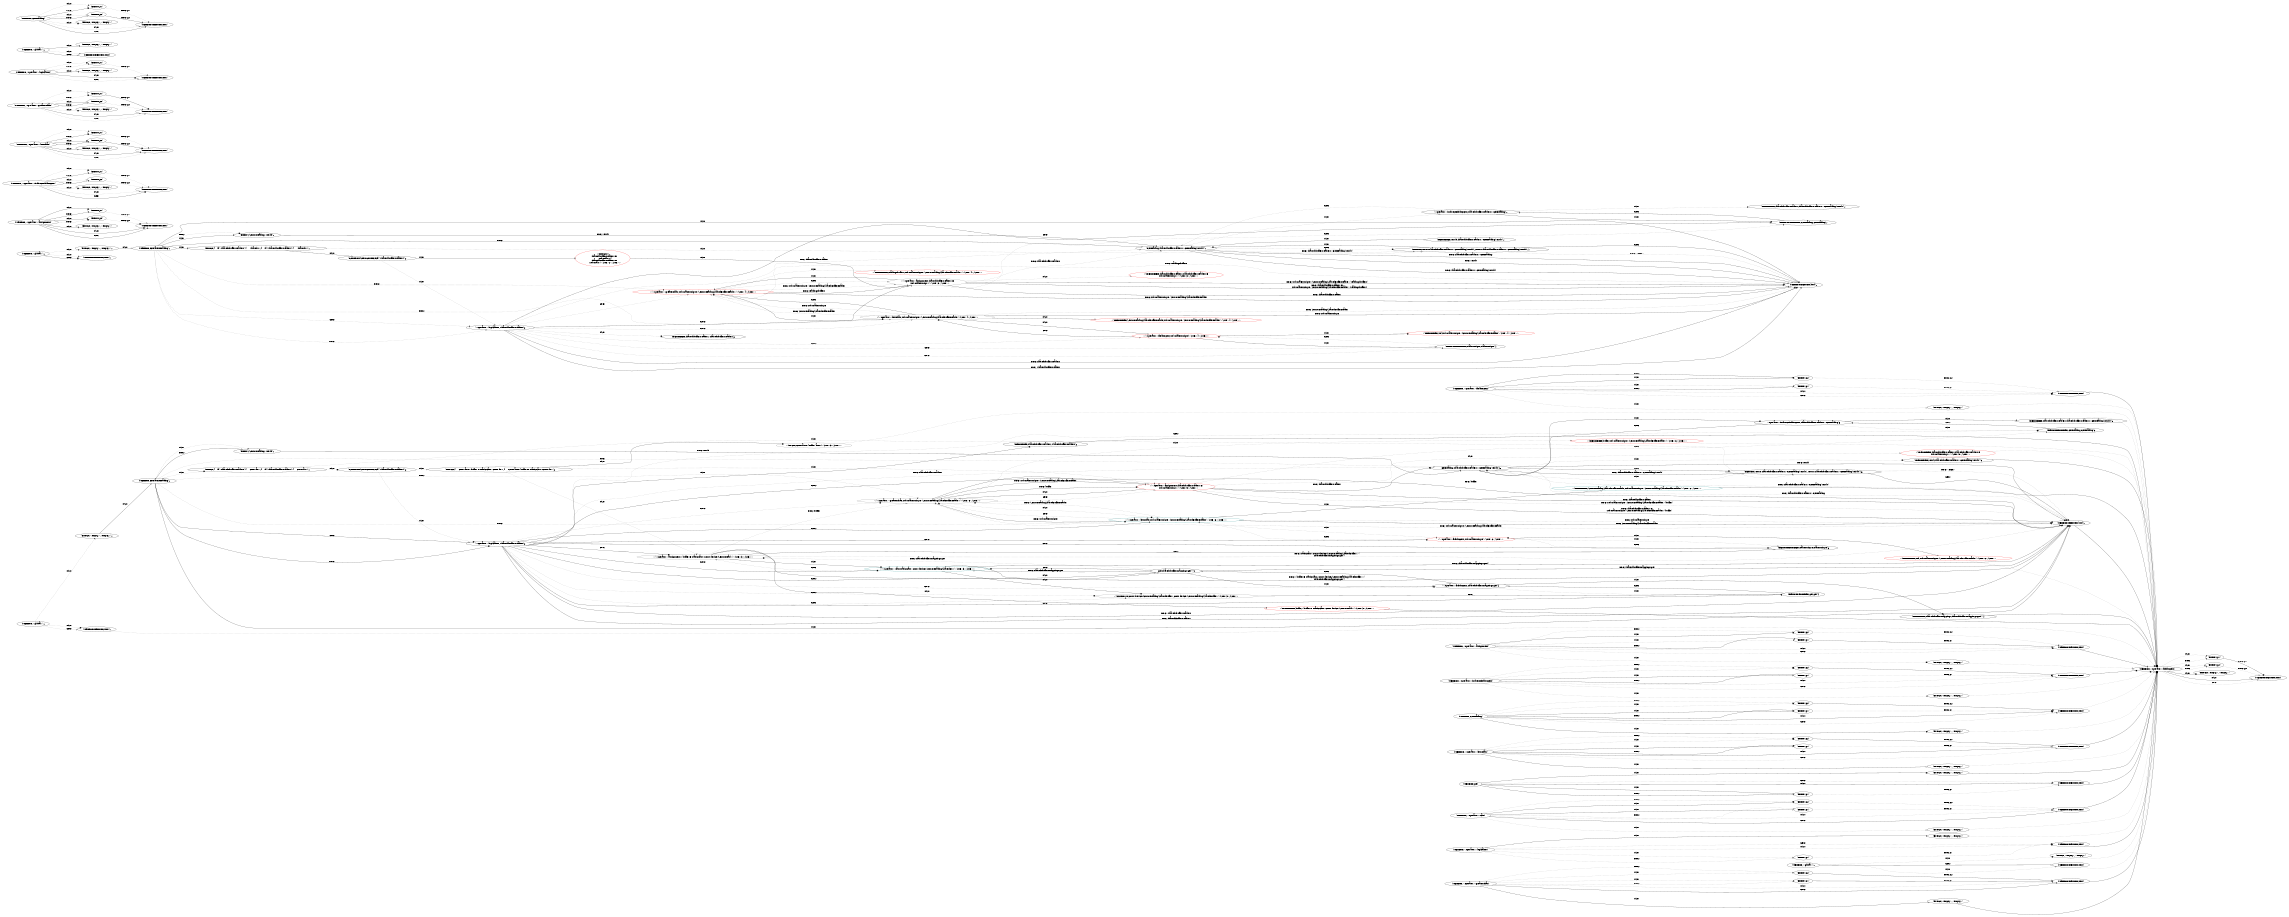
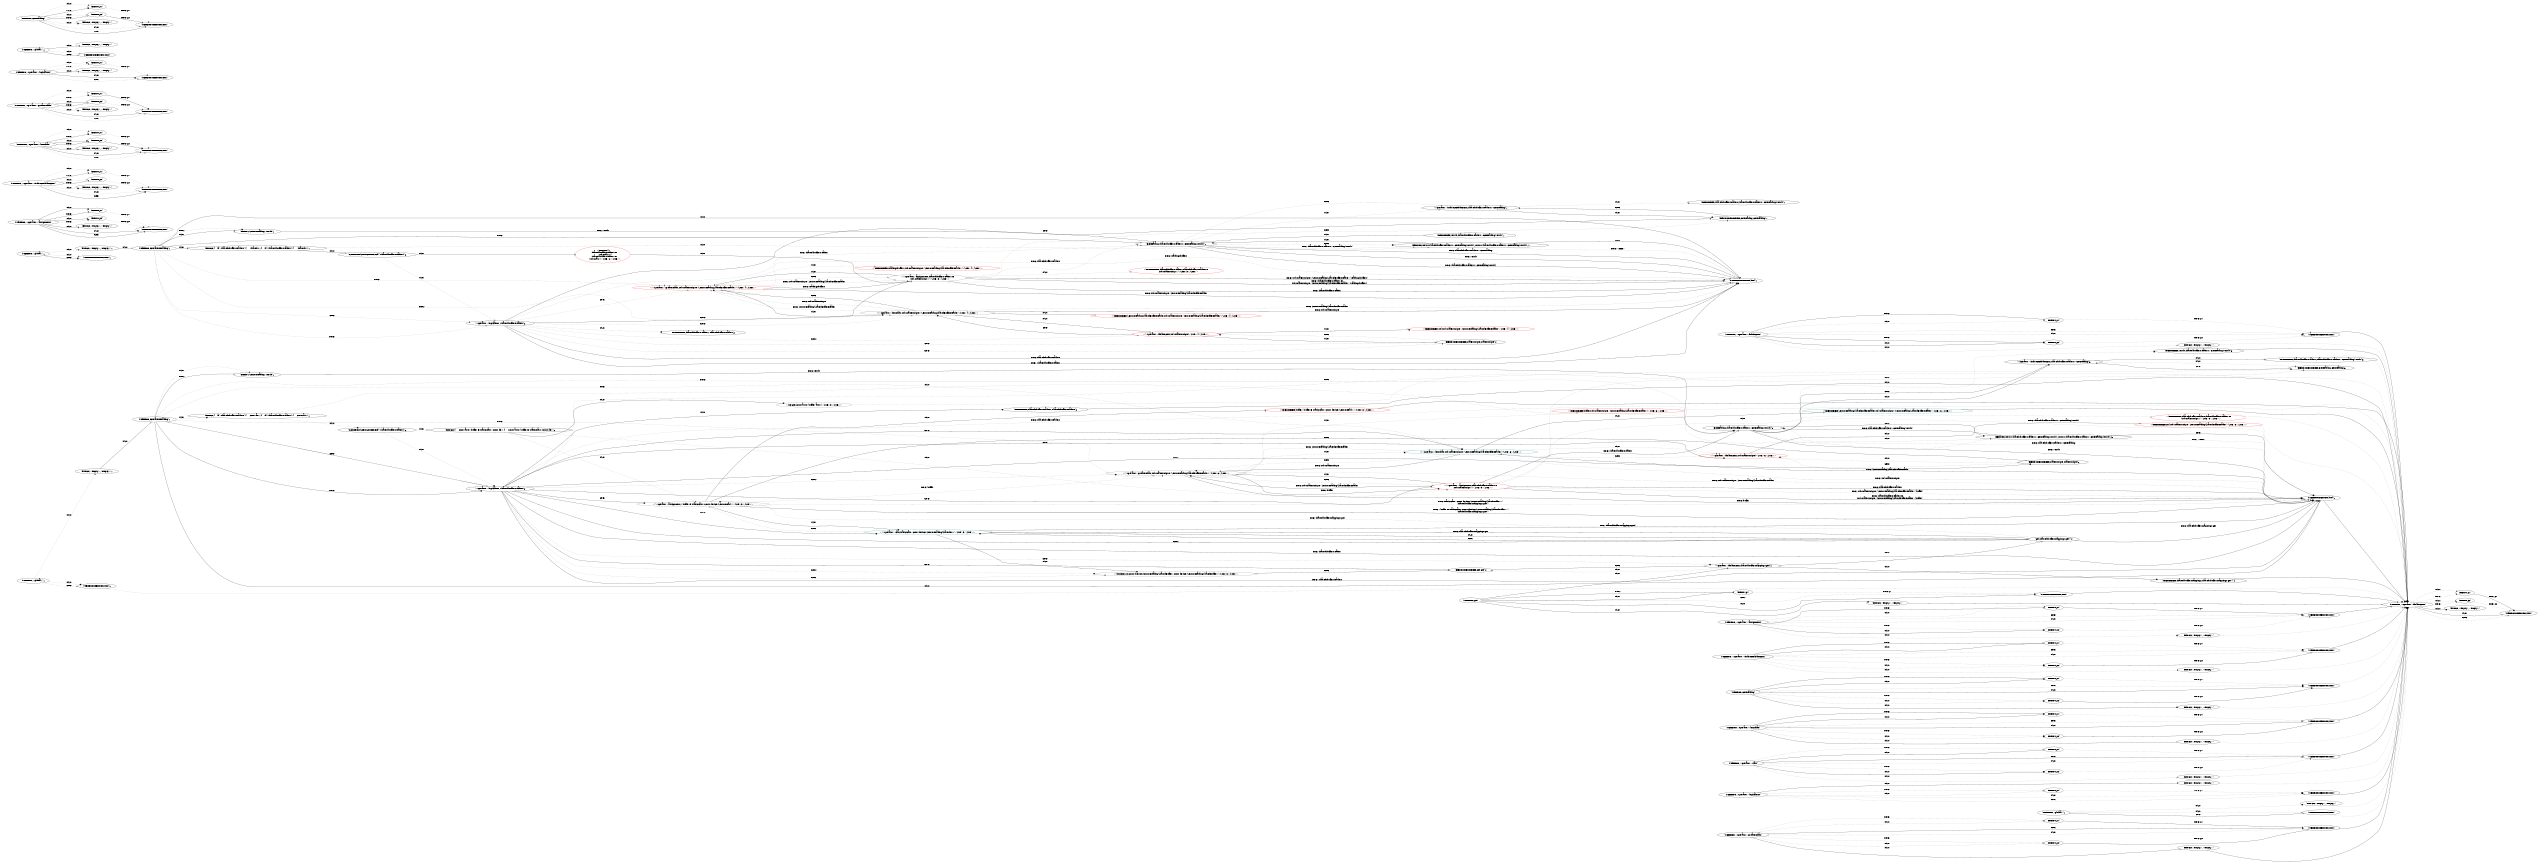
(1309, 587) -> (1598, 584)
